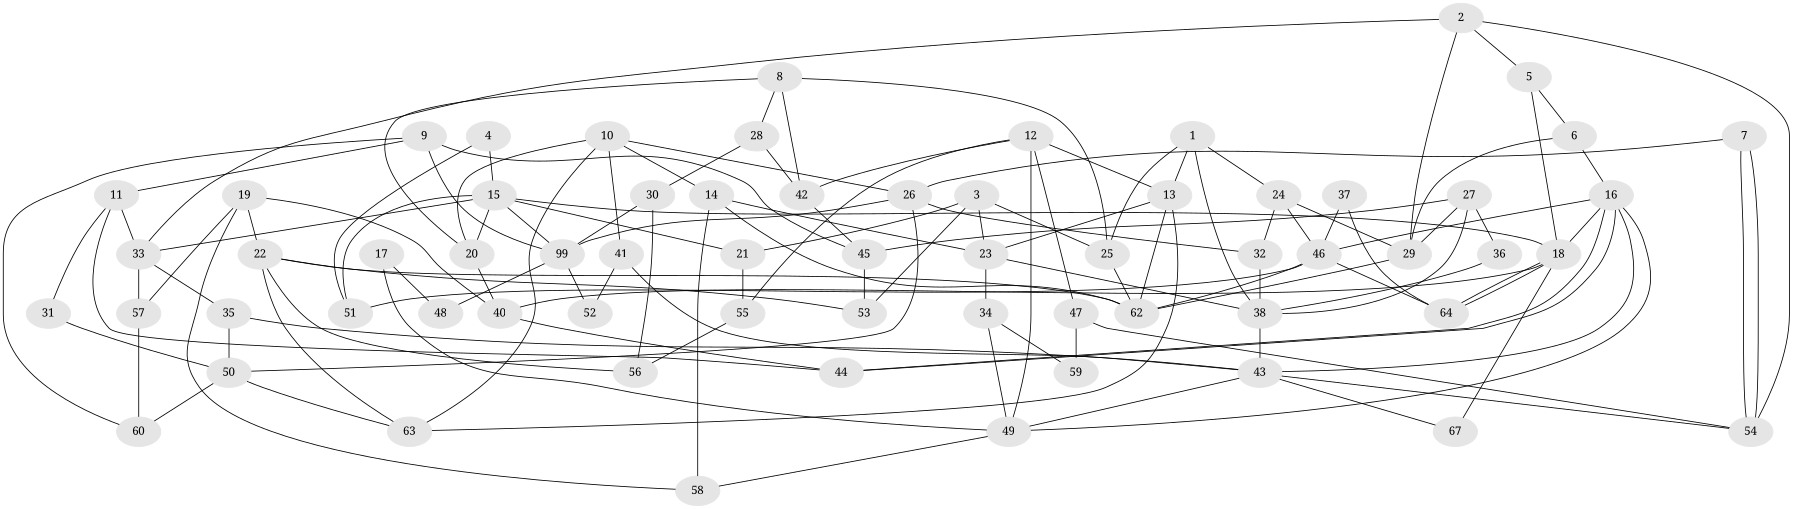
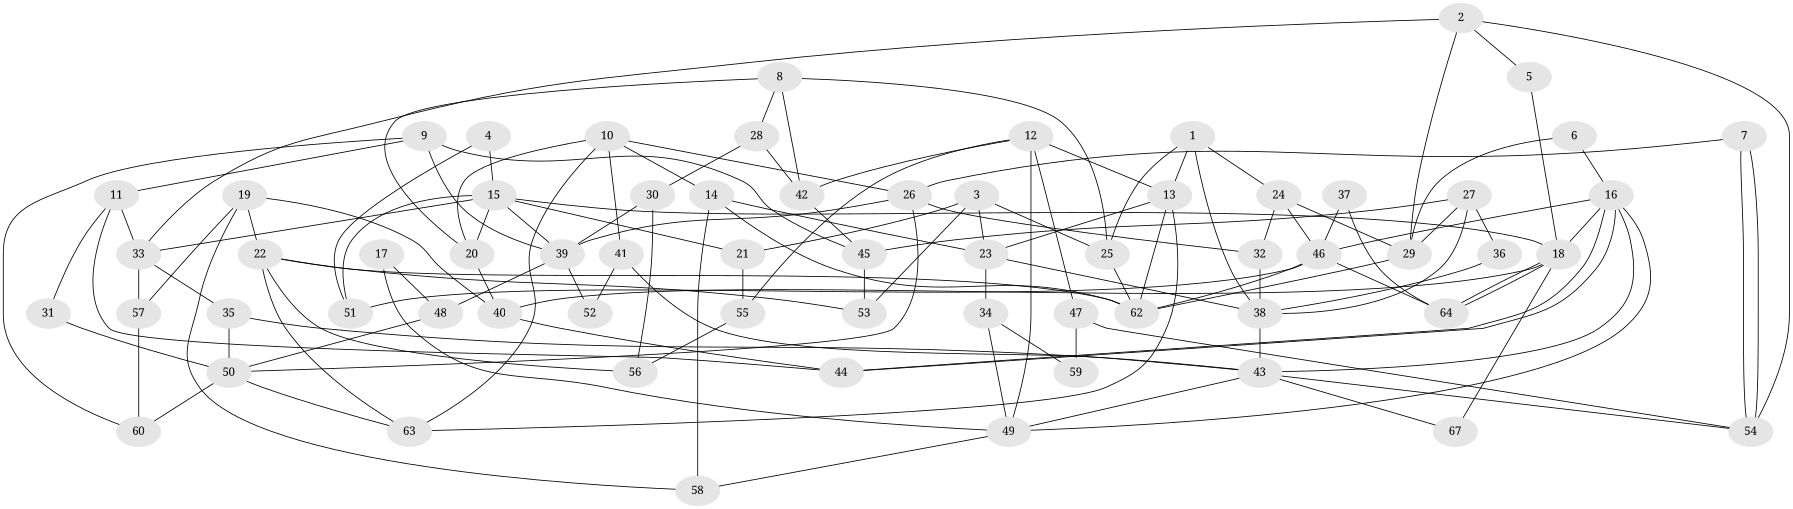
(1552, 107) -> none
(562, 254) -> (562, 254)
none -> (335, 343)
